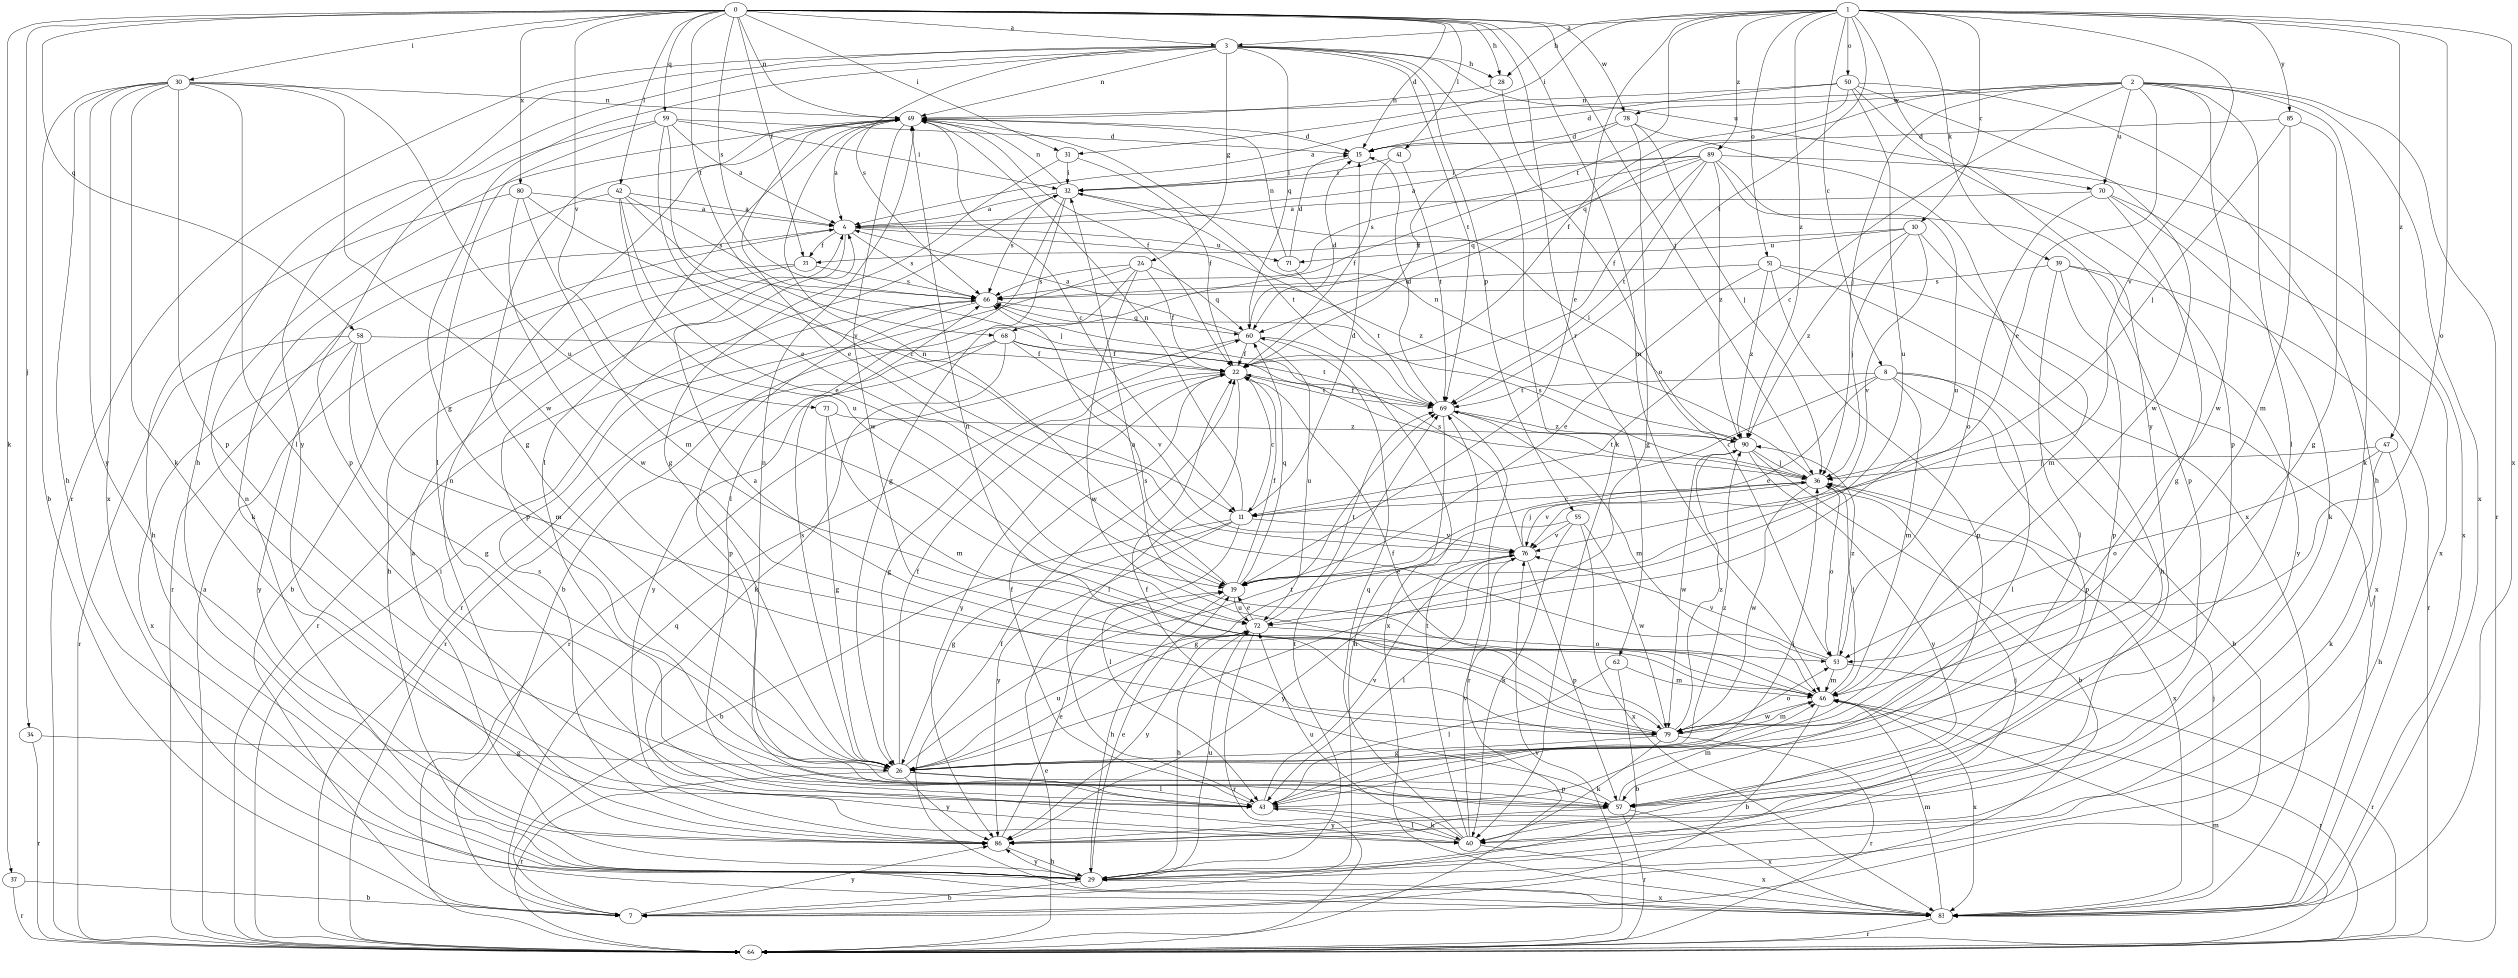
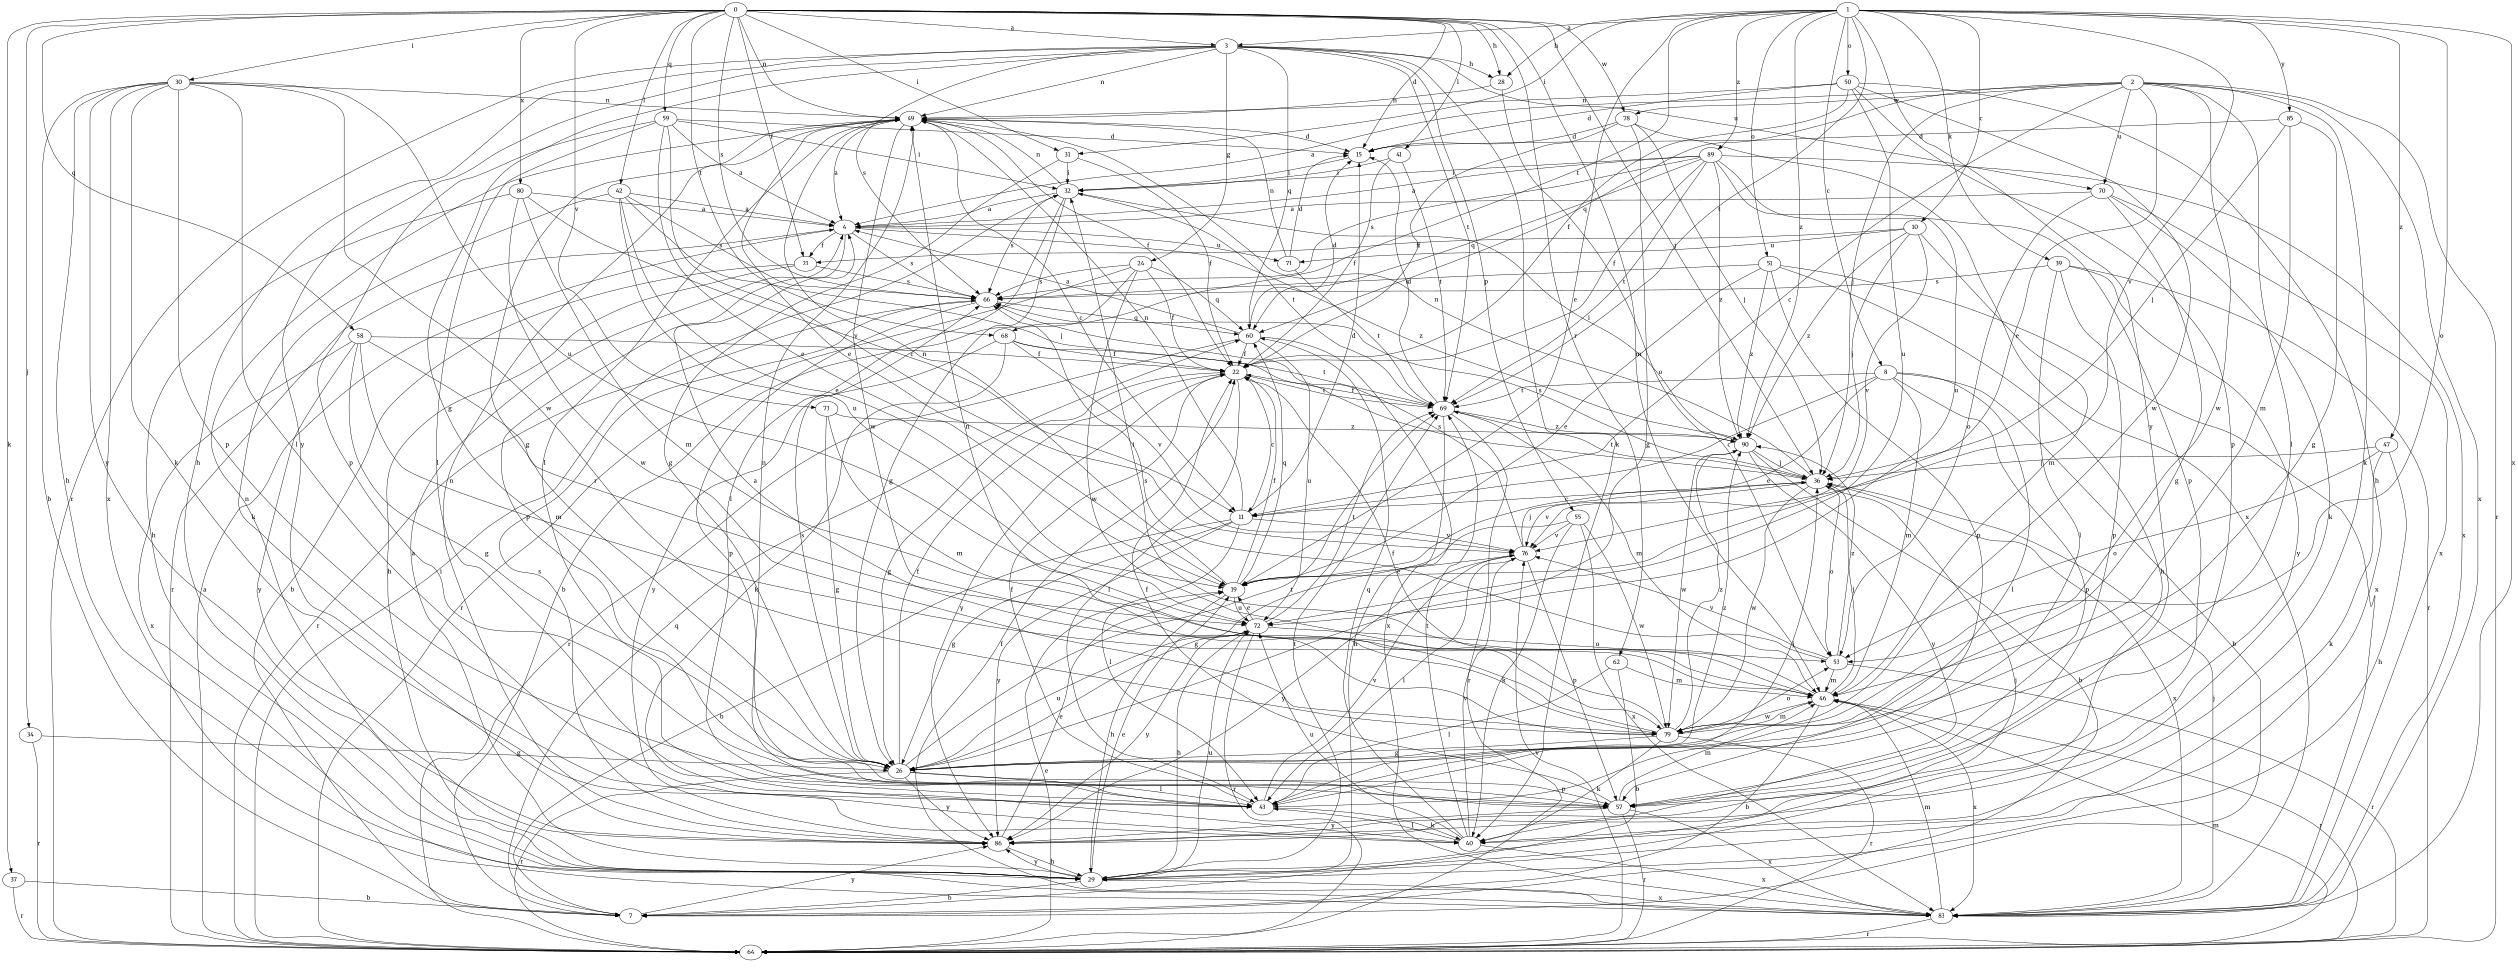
(1134, 445) -> (1134, 445)
(430, 660) -> none
(78, 851) -> (779, 548)
